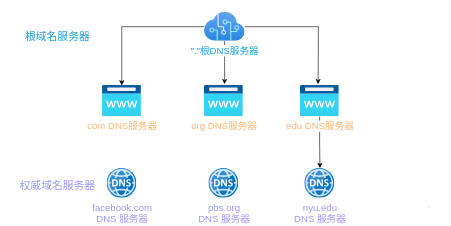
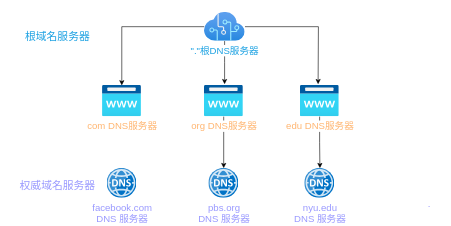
none -> (224, 162)
